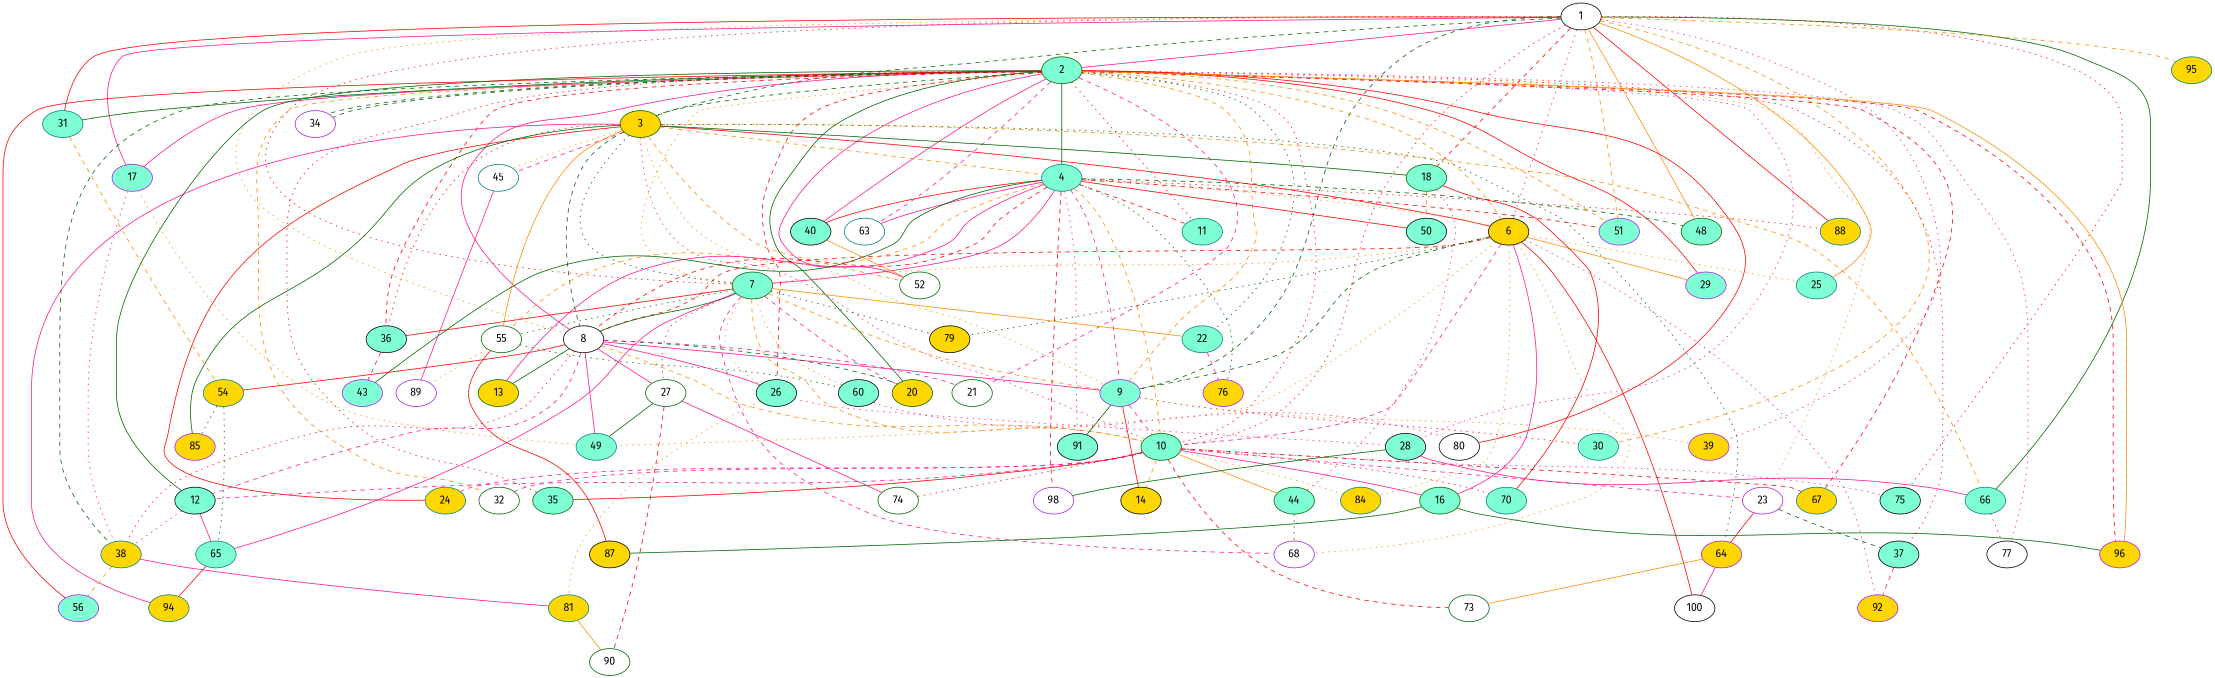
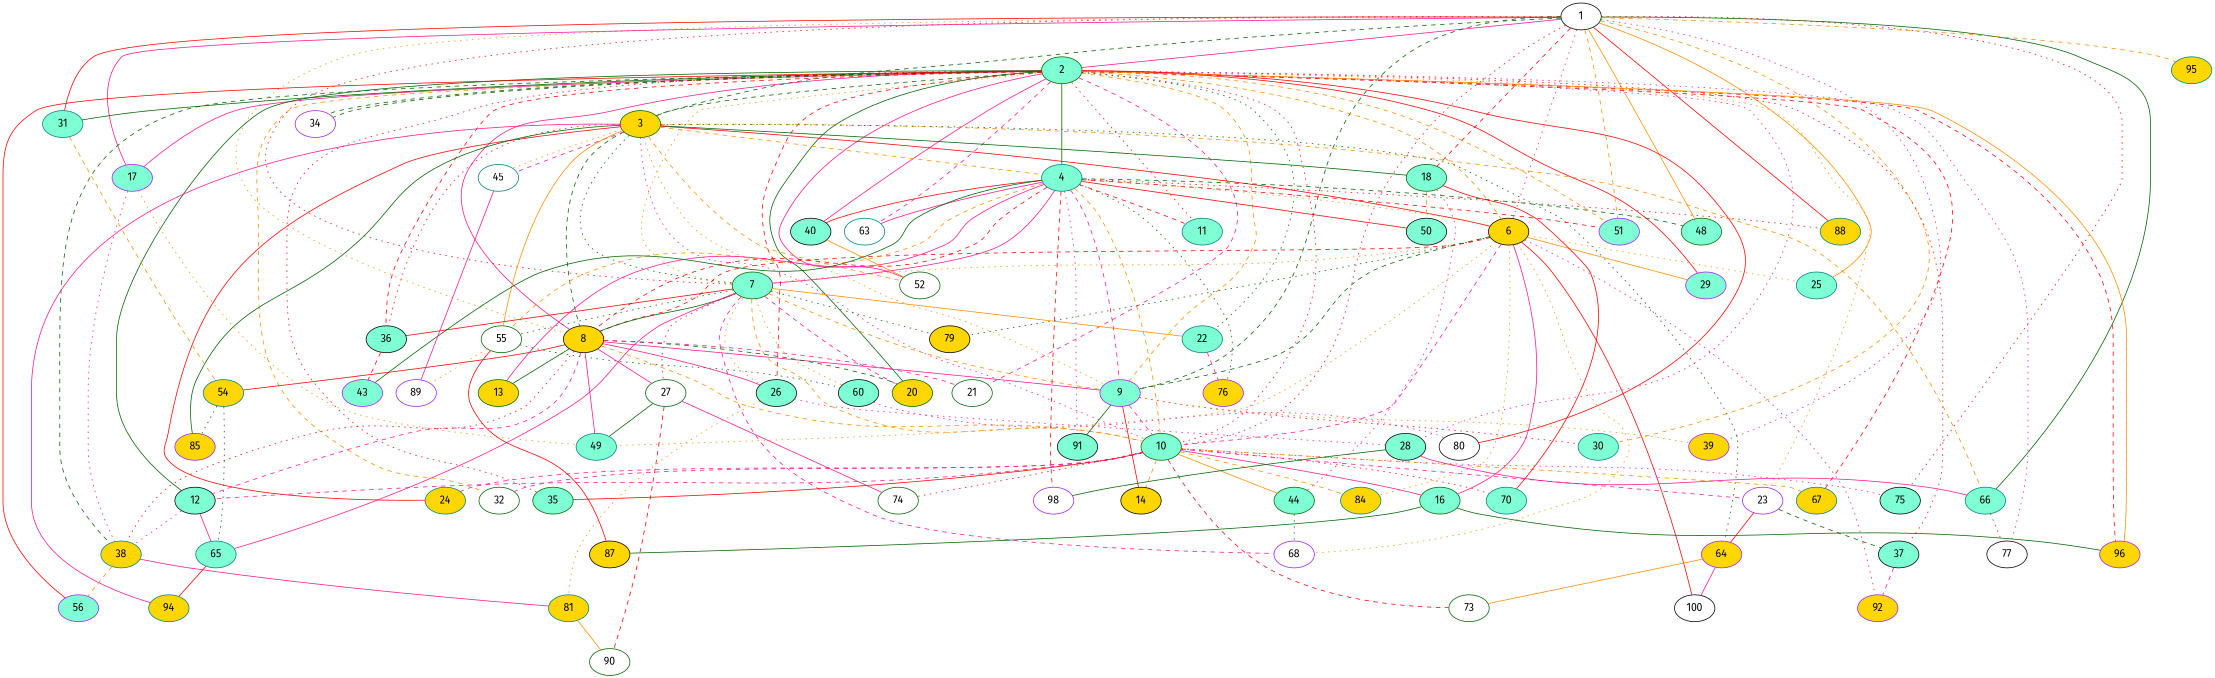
(584, 339) -> (584, 339)
(1262, 471) -> (1262, 471)
(1554, 471) -> (1554, 471)
